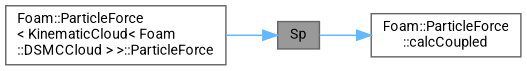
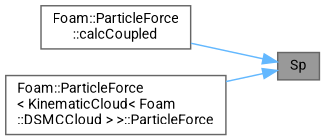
(338, 35) -> (227, 51)
